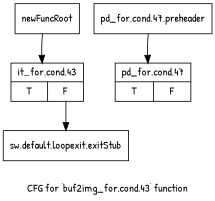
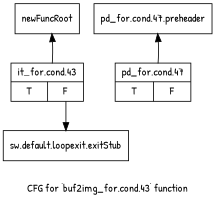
(42, 44) -> (53, 53)
(148, 44) -> (158, 53)
